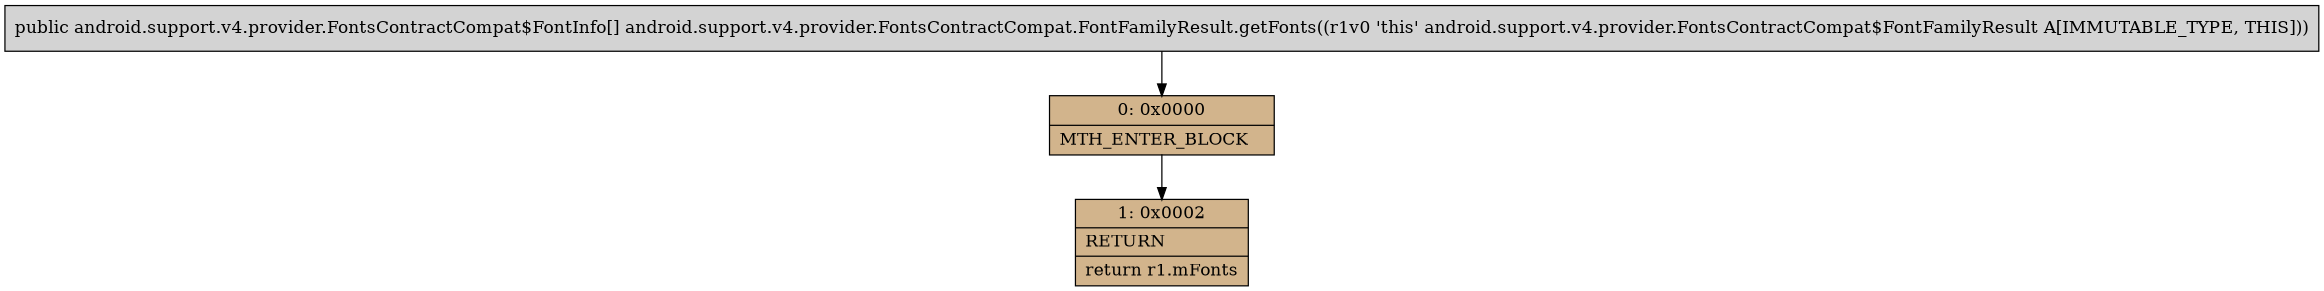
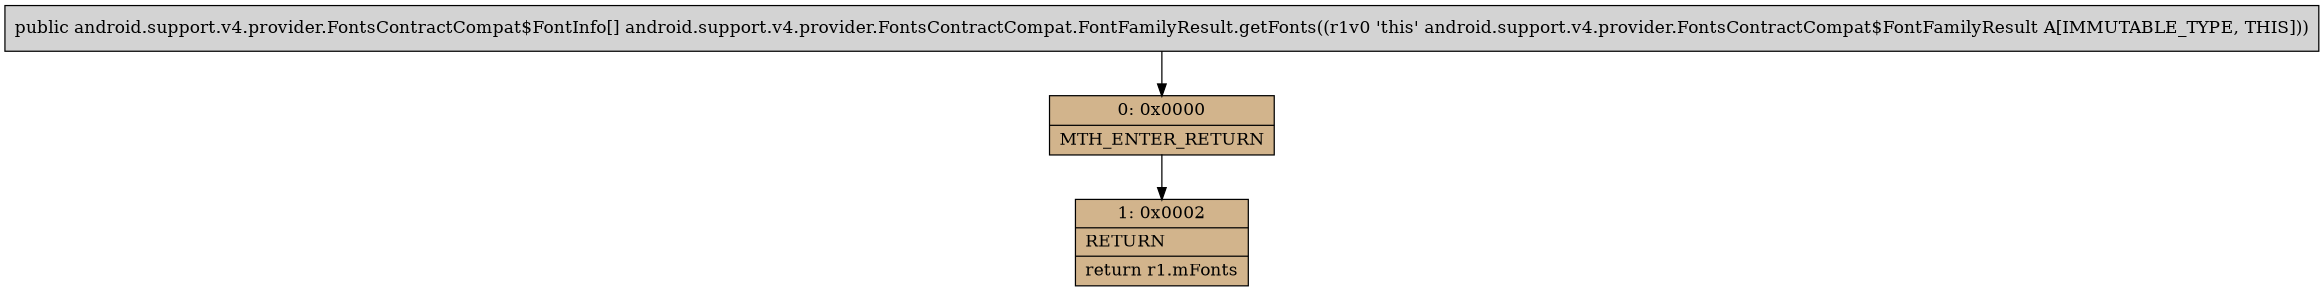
(1154, 140) -> (1162, 140)
